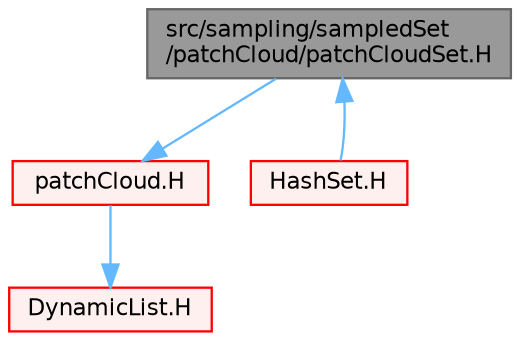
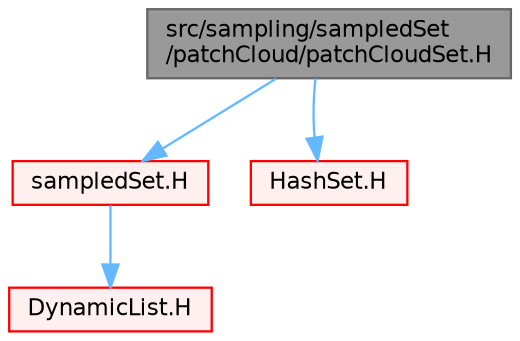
(344, 131) -> (314, 108)
(110, 183) -> (110, 183)
